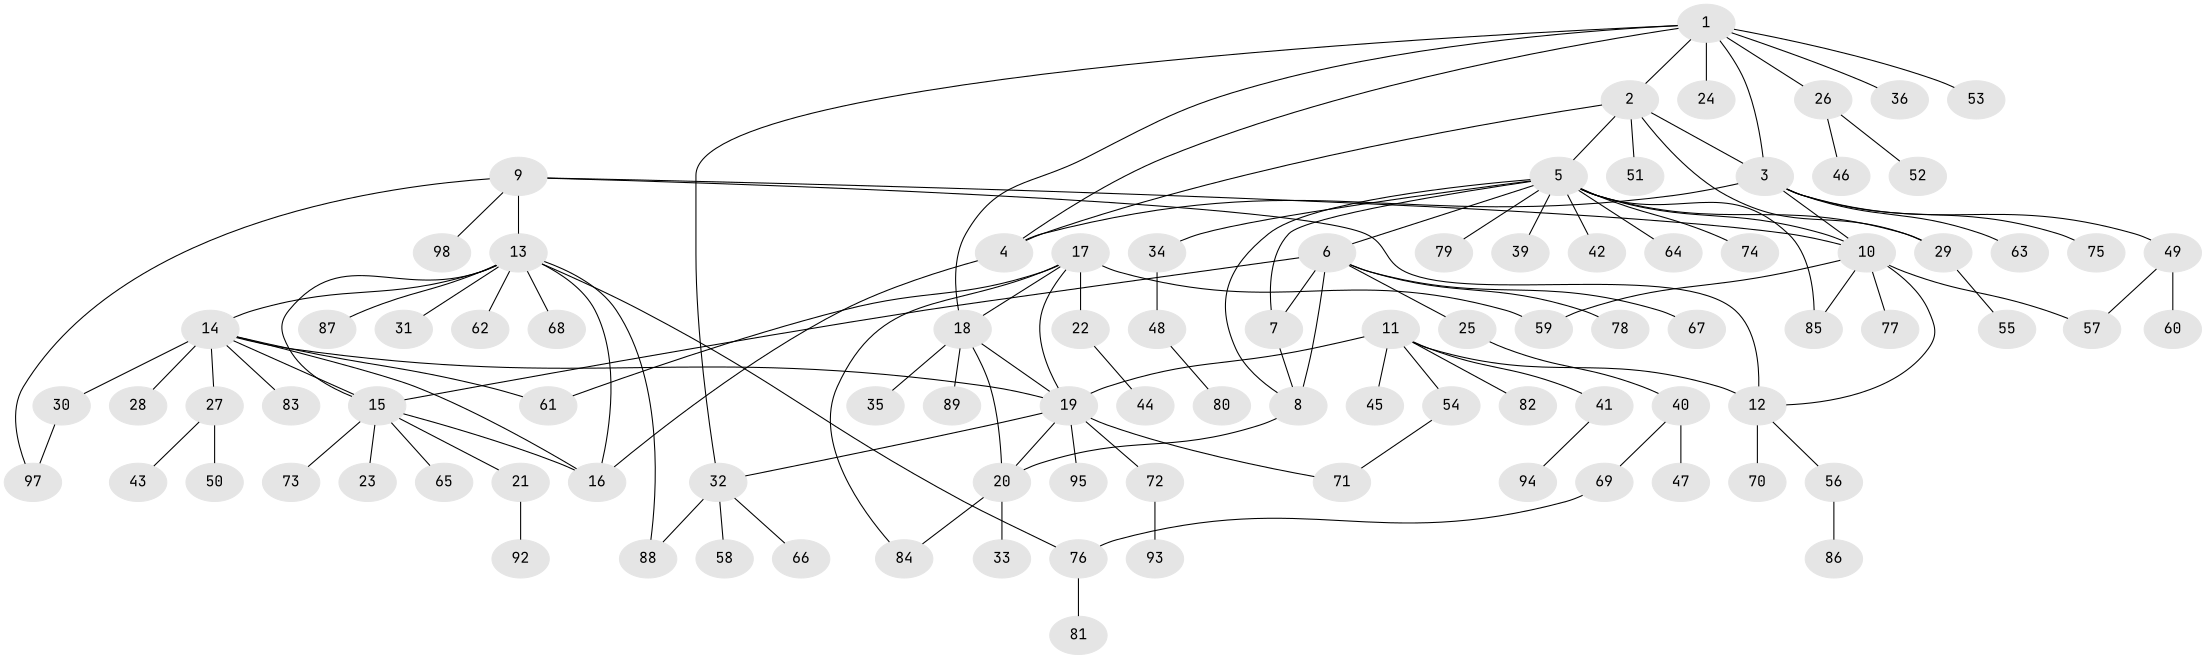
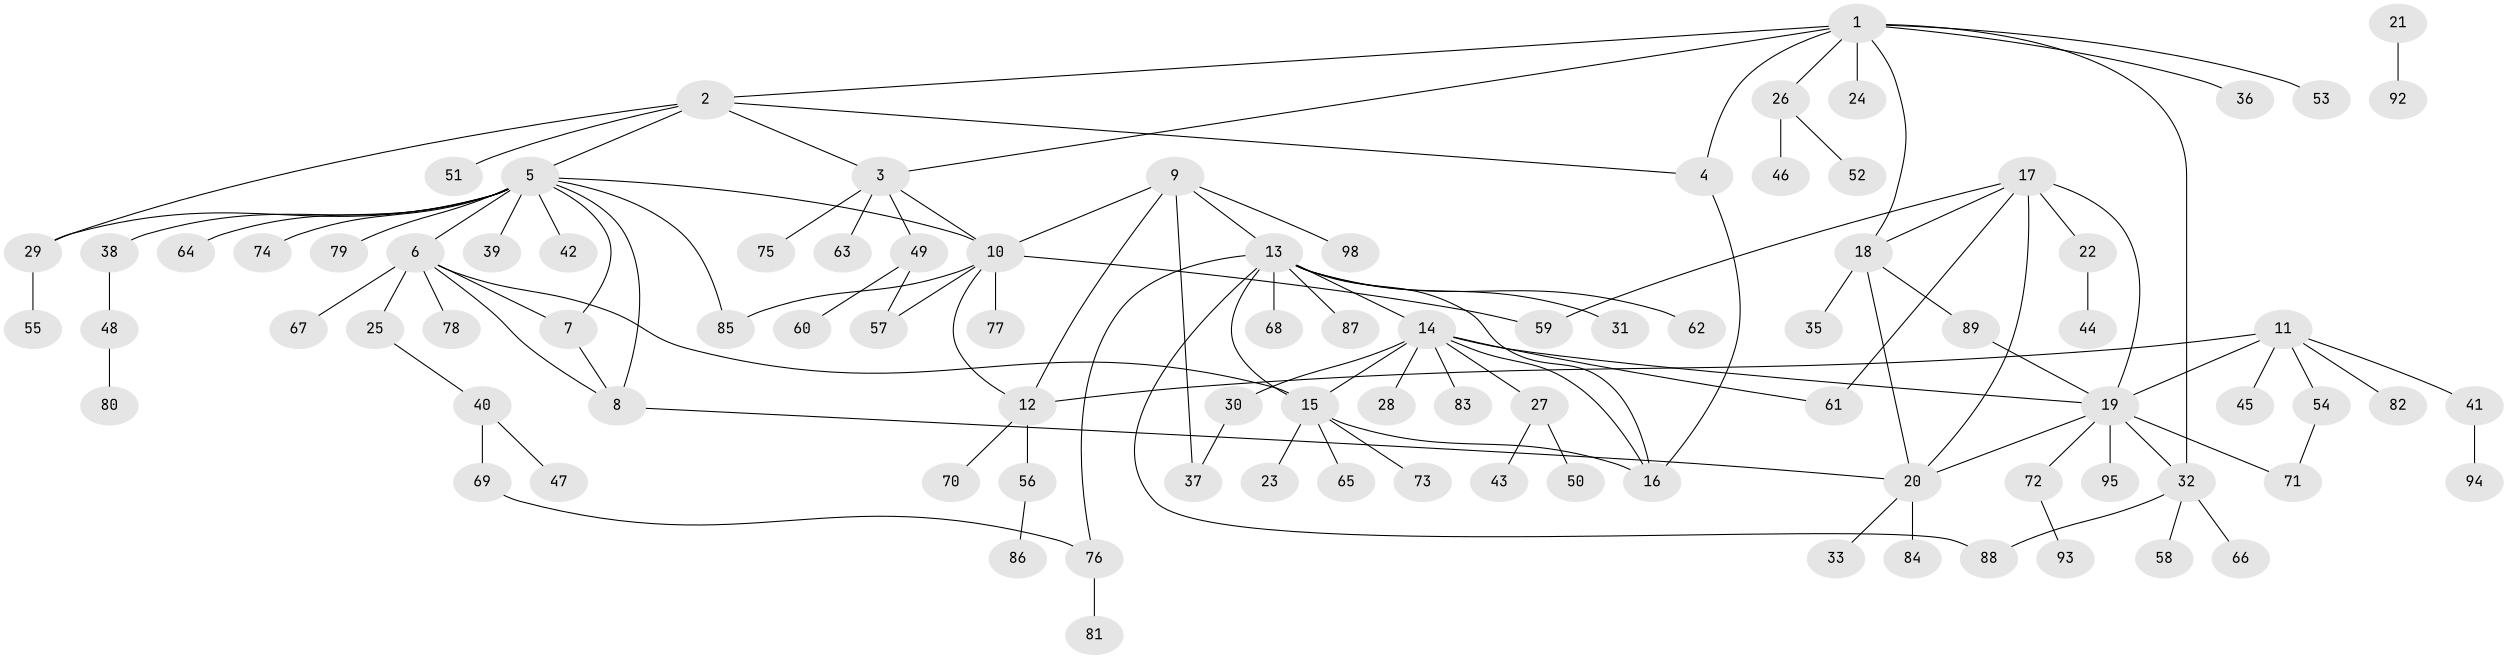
(1560, 205) -> none
(1157, 253) -> (109, 253)
(861, 349) -> (2011, 343)
(1016, 368) -> (2041, 368)
(449, 444) -> none
(33, 482) -> (1193, 482)
